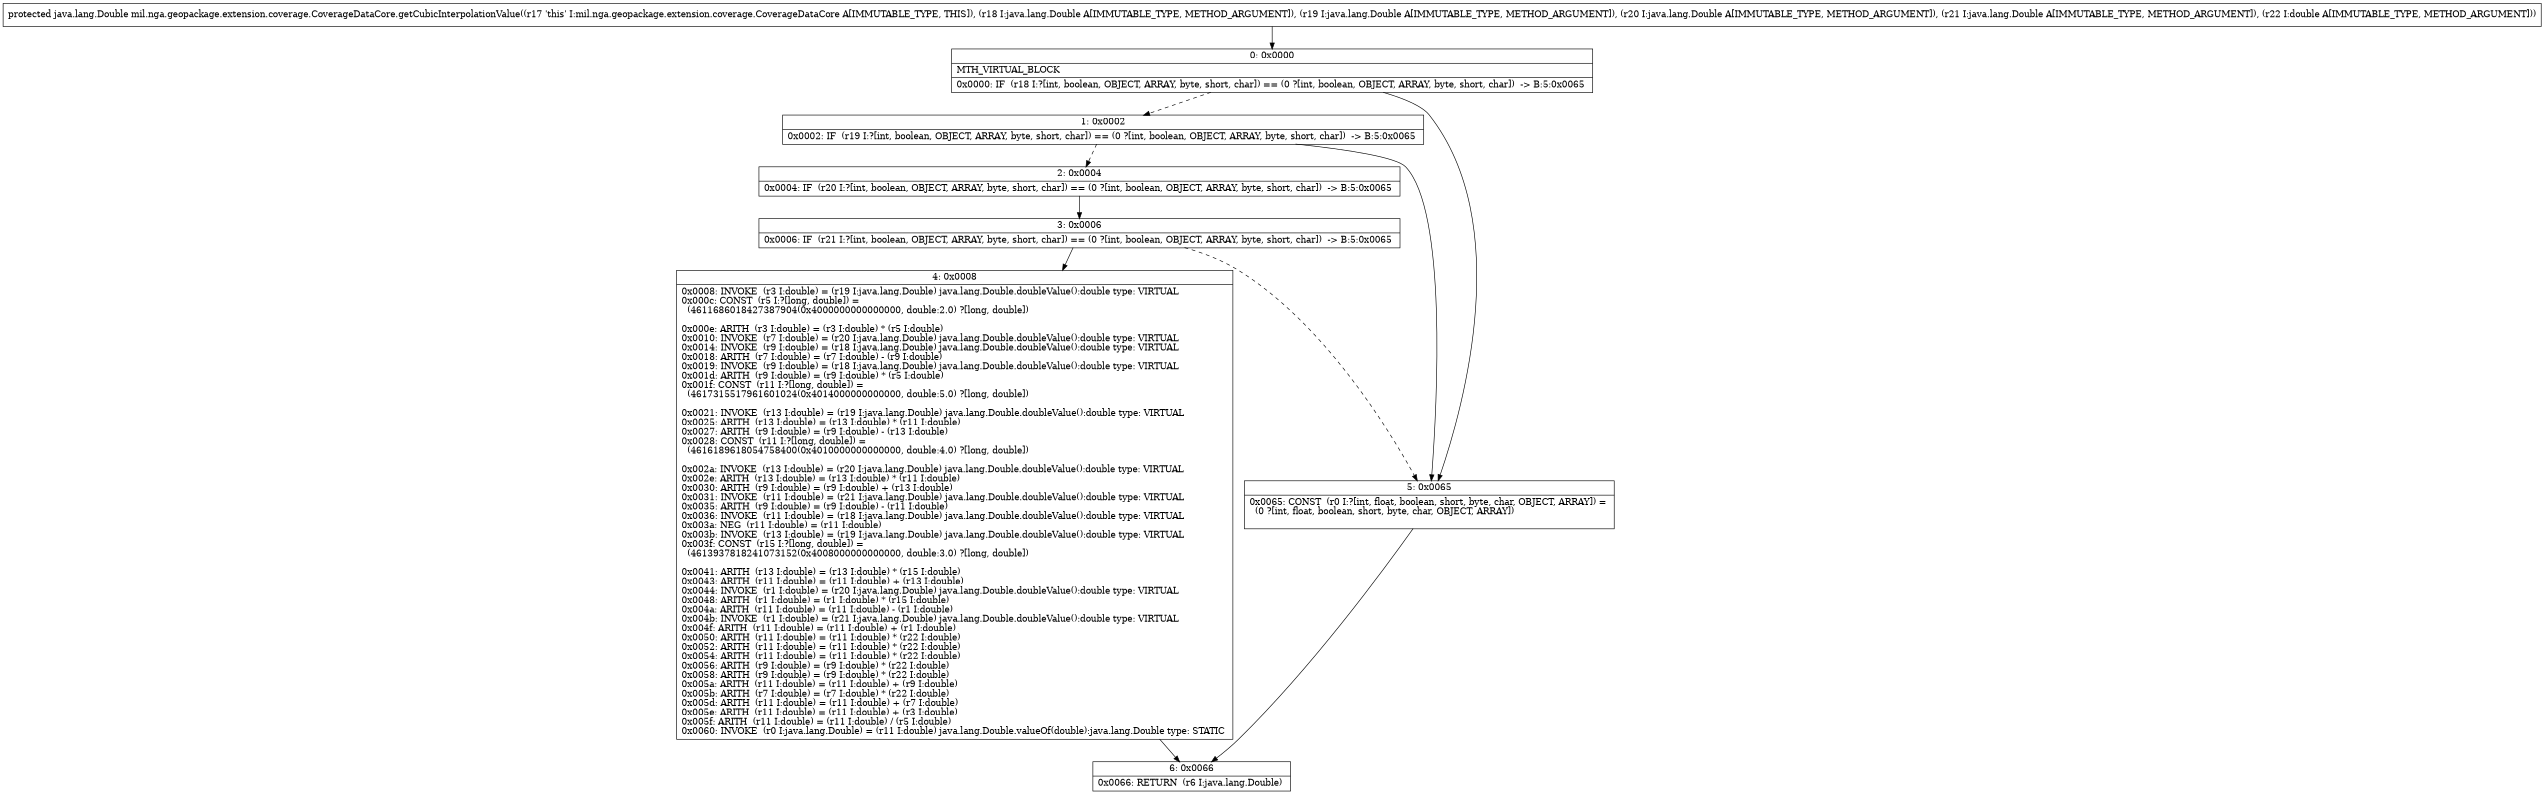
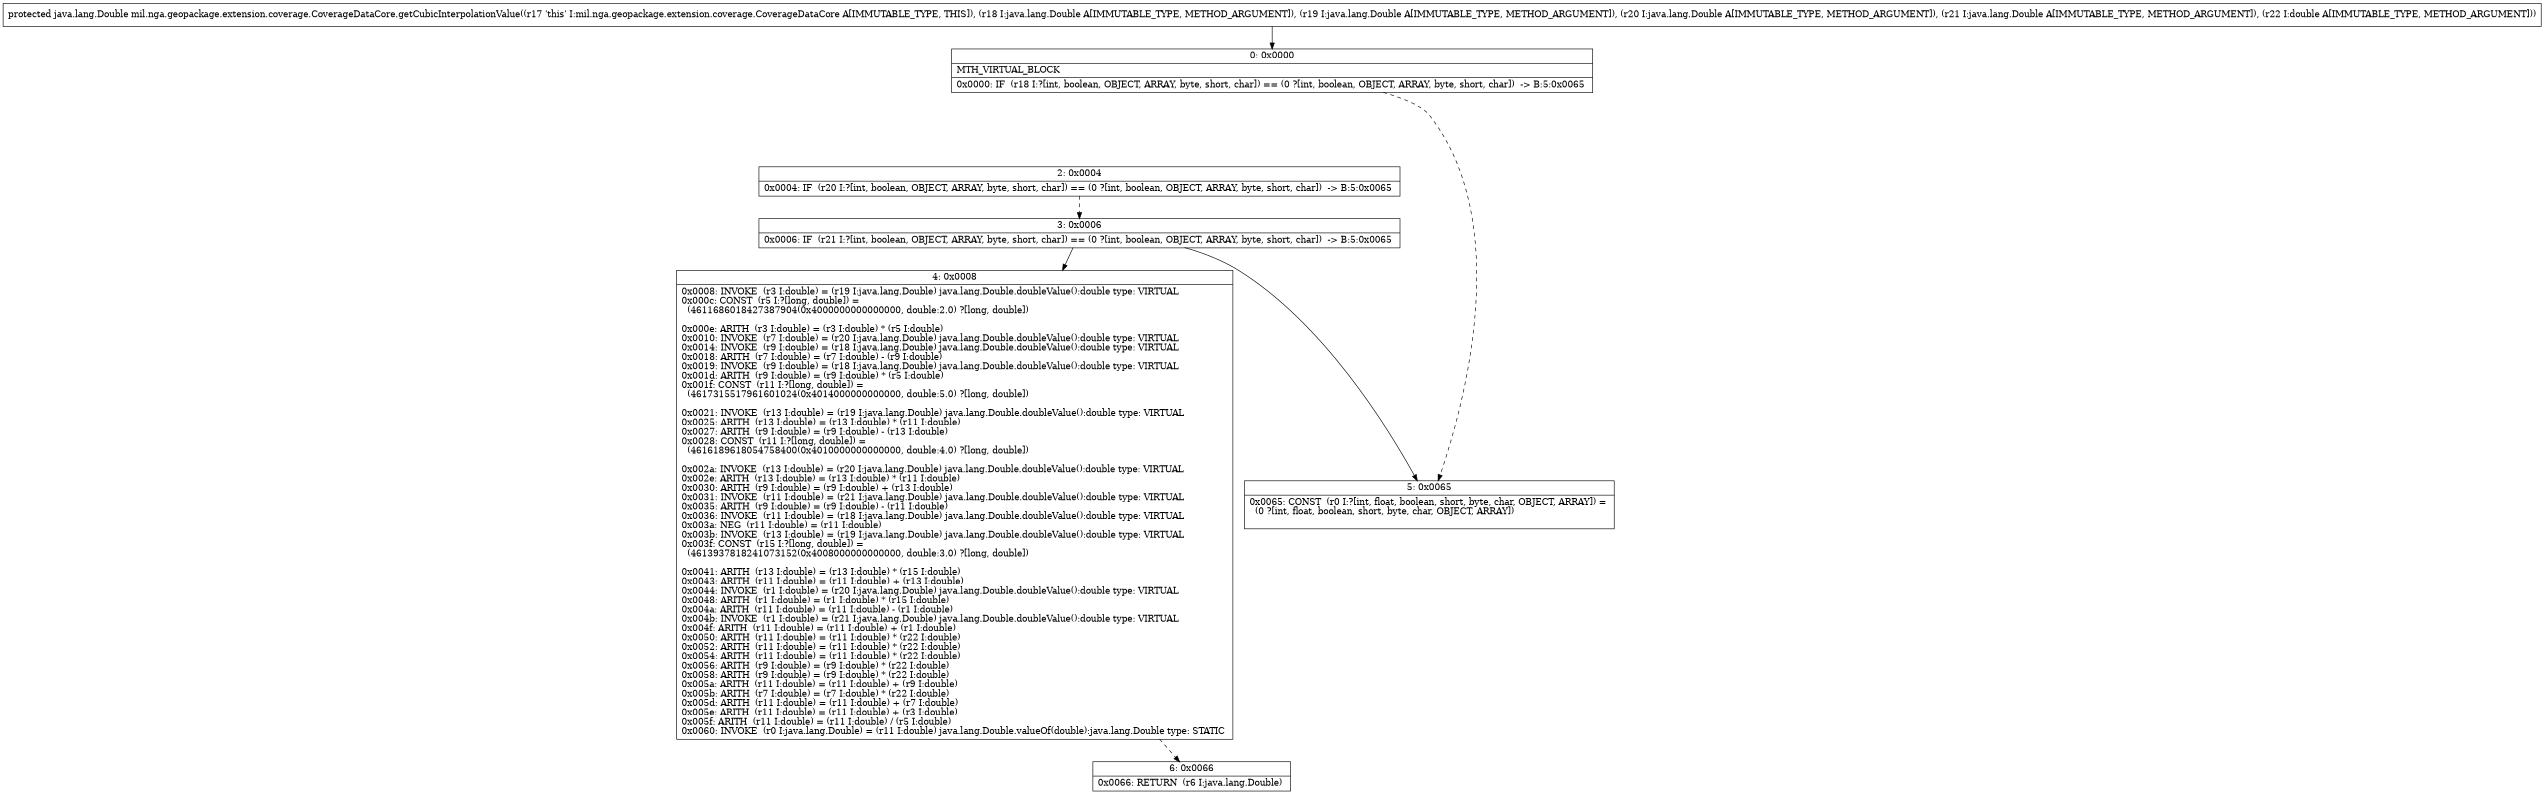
(1103, 130) -> none
(1079, 204) -> (1079, 204)
(1476, 266) -> (1476, 266)
(1319, 340) -> (1319, 340)
(1321, 649) -> none
(1168, 748) -> (1168, 748)
